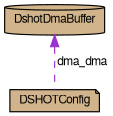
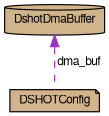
(81, 62) -> (78, 62)
